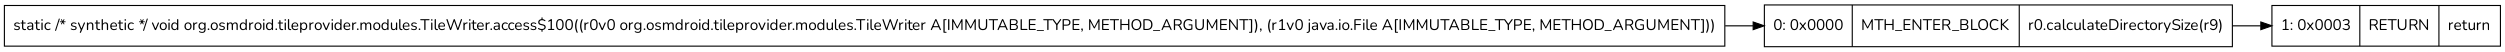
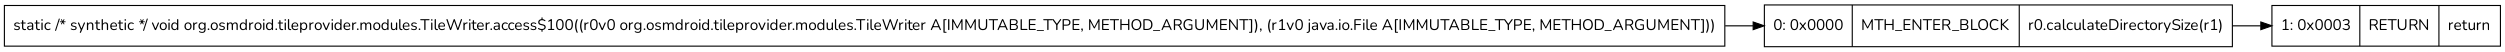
(2126, 25) -> (2126, 25)
